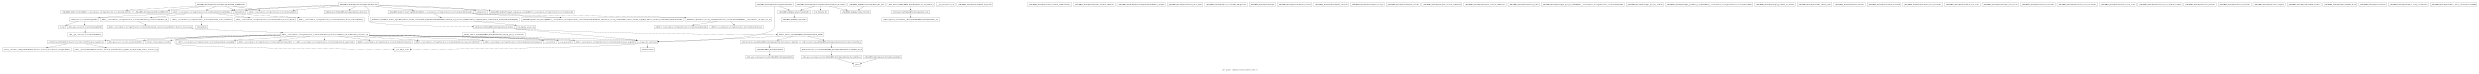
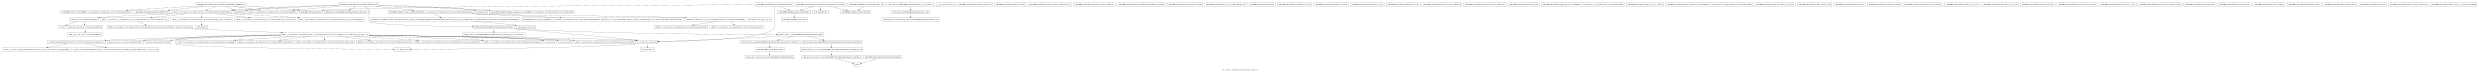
none -> (1010, 5)
none -> (311, 12)
